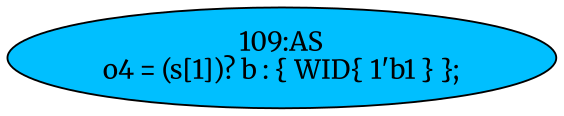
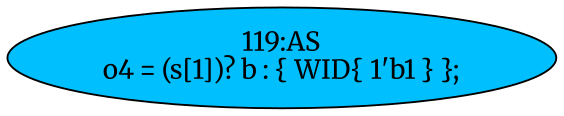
(282, 58) -> (282, 58)
